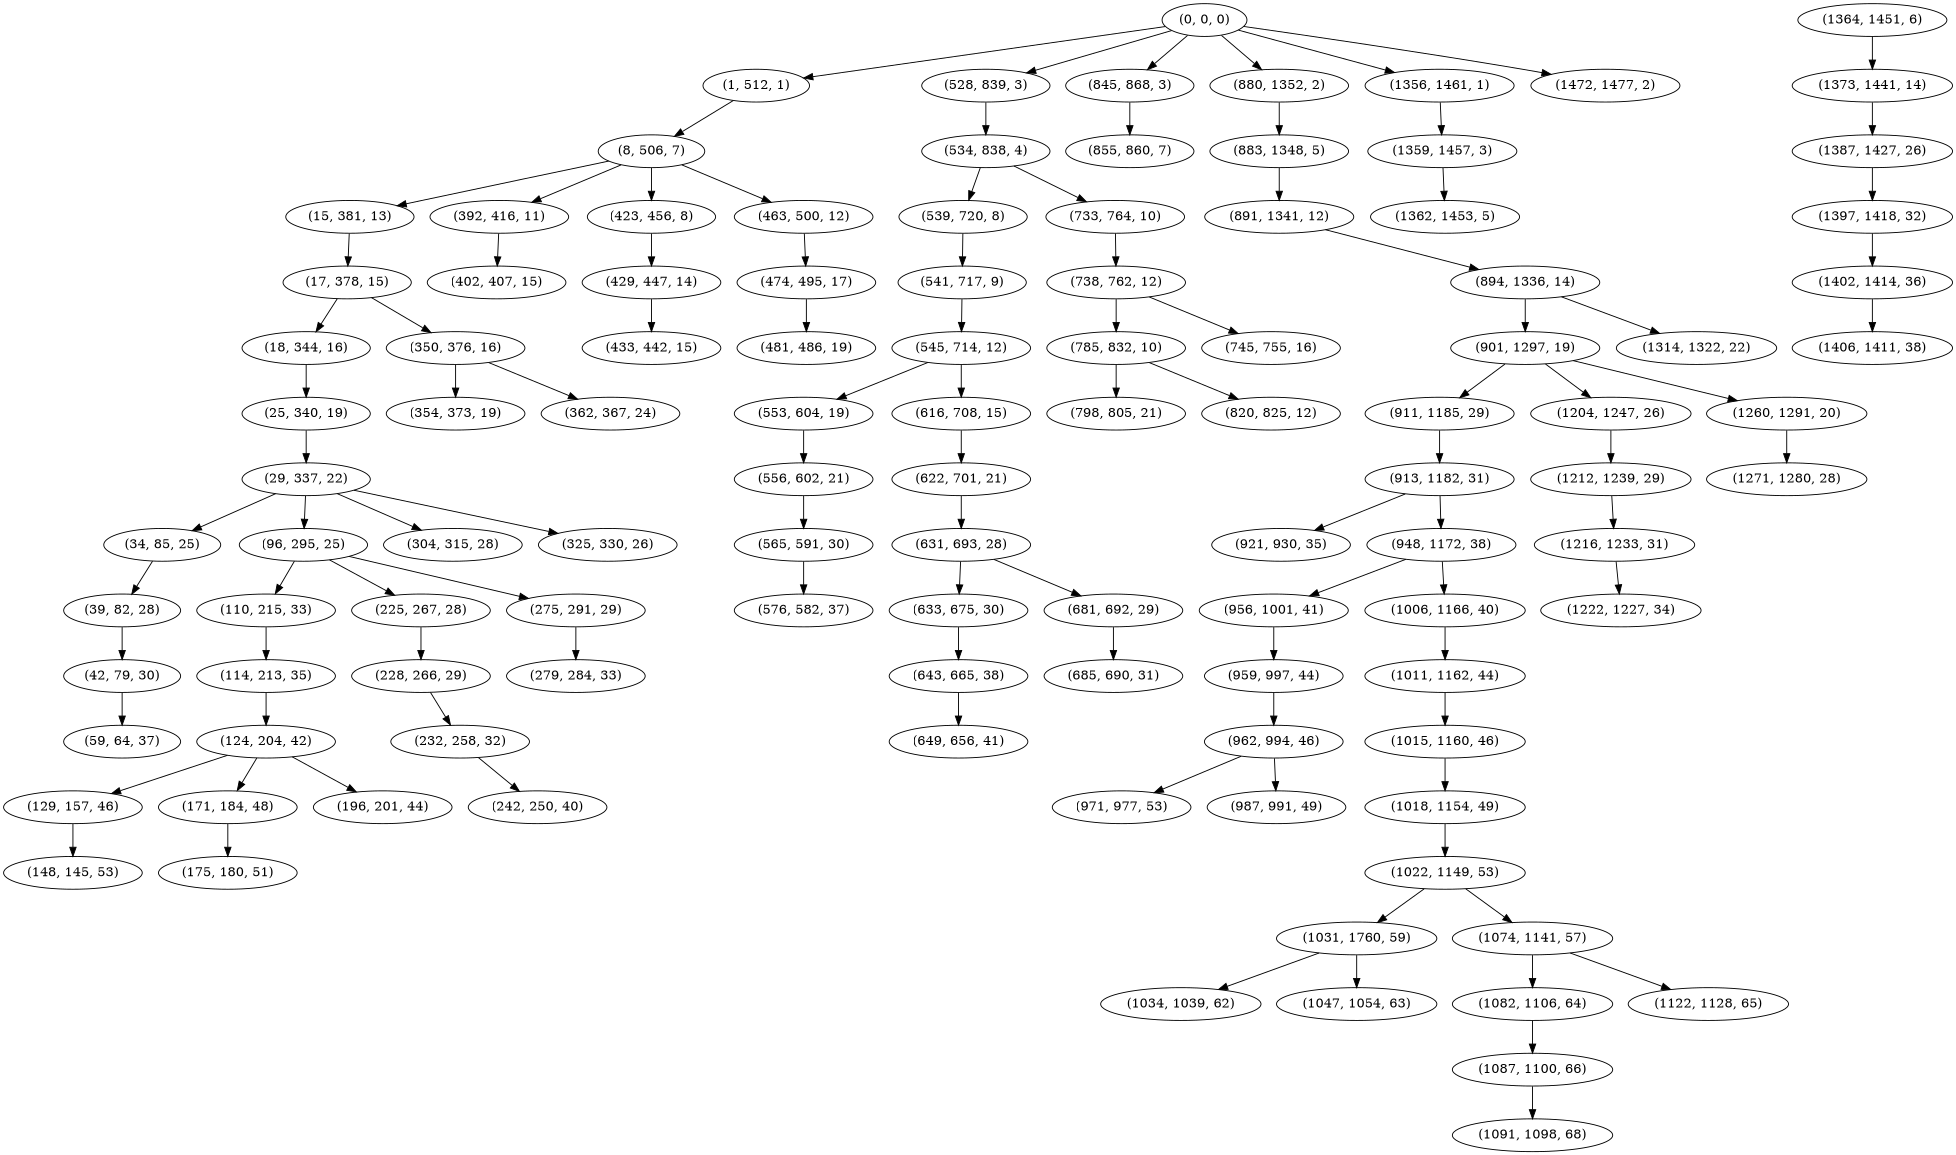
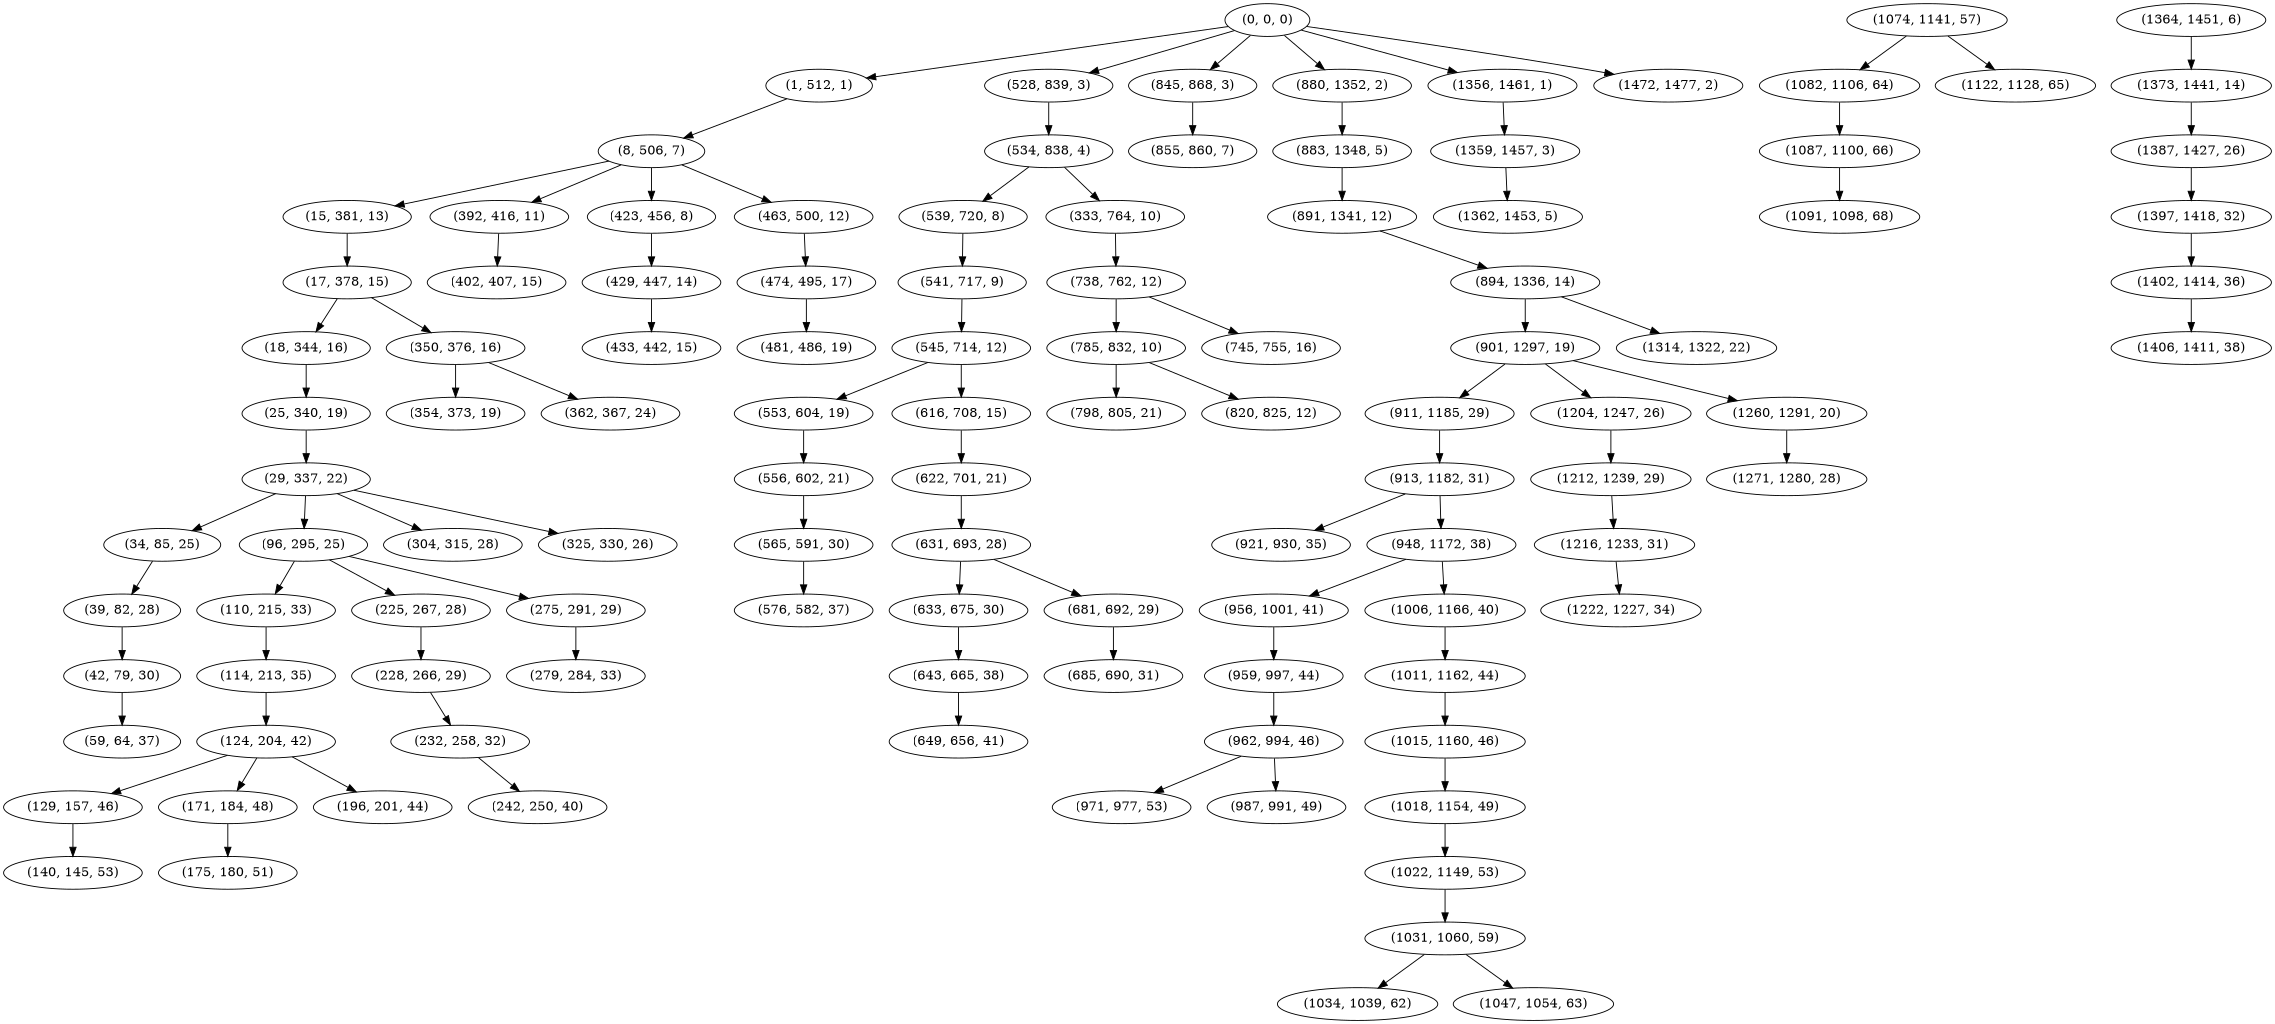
(1115, 217) -> (1115, 217)
(73, 873) -> (73, 873)
(1485, 903) -> none
(1357, 938) -> (1445, 938)
